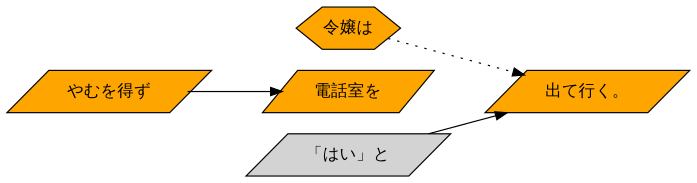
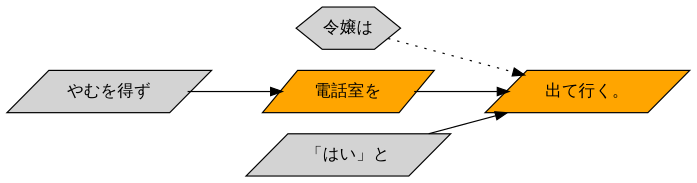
(348, 28) -> (348, 28)
(109, 92) -> (109, 92)
none -> (456, 92)
